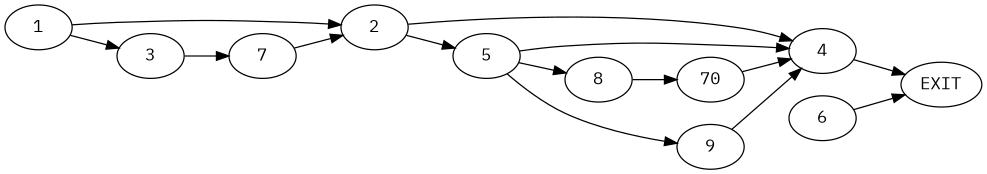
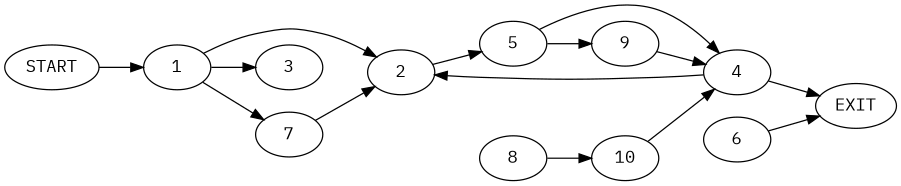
(595, 17) -> (575, 79)
(200, 56) -> (228, 98)
(536, 66) -> none
none -> (52, 67)
(711, 80) -> (625, 158)
